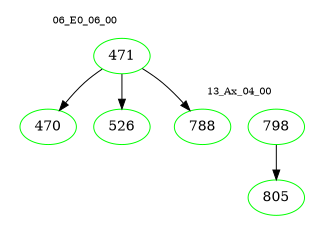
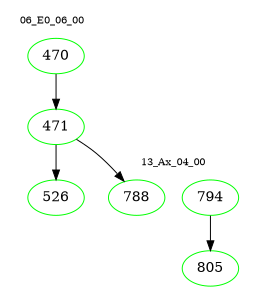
(83, 84) -> (56, 87)
(276, 127) -> (210, 198)
